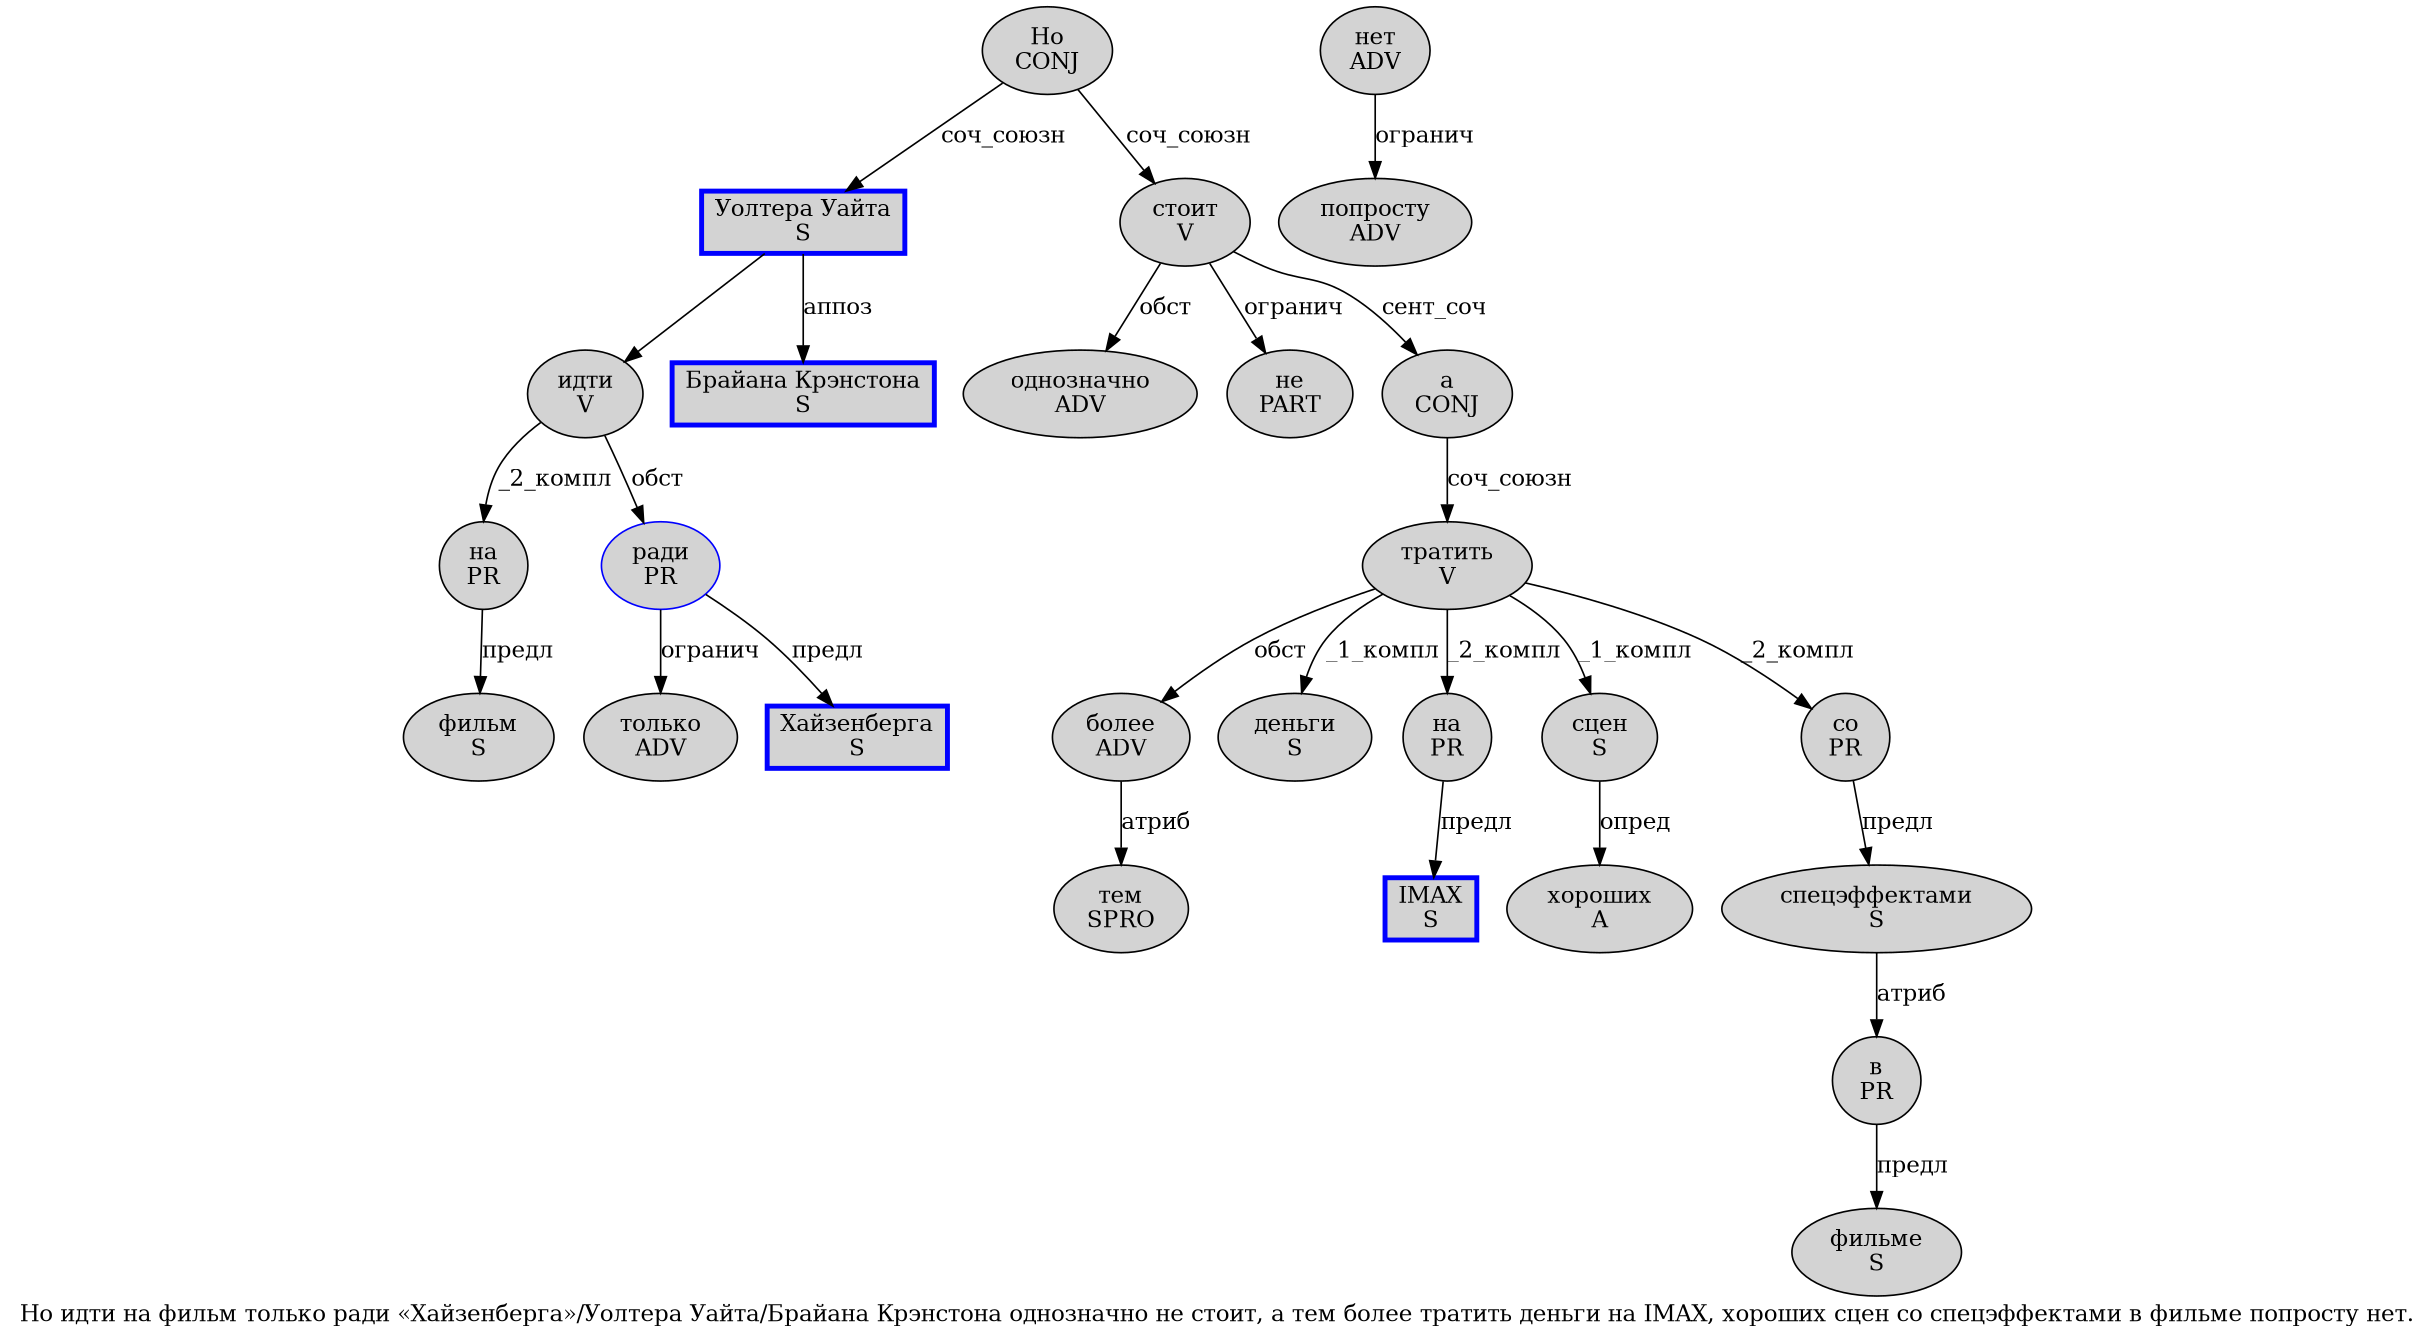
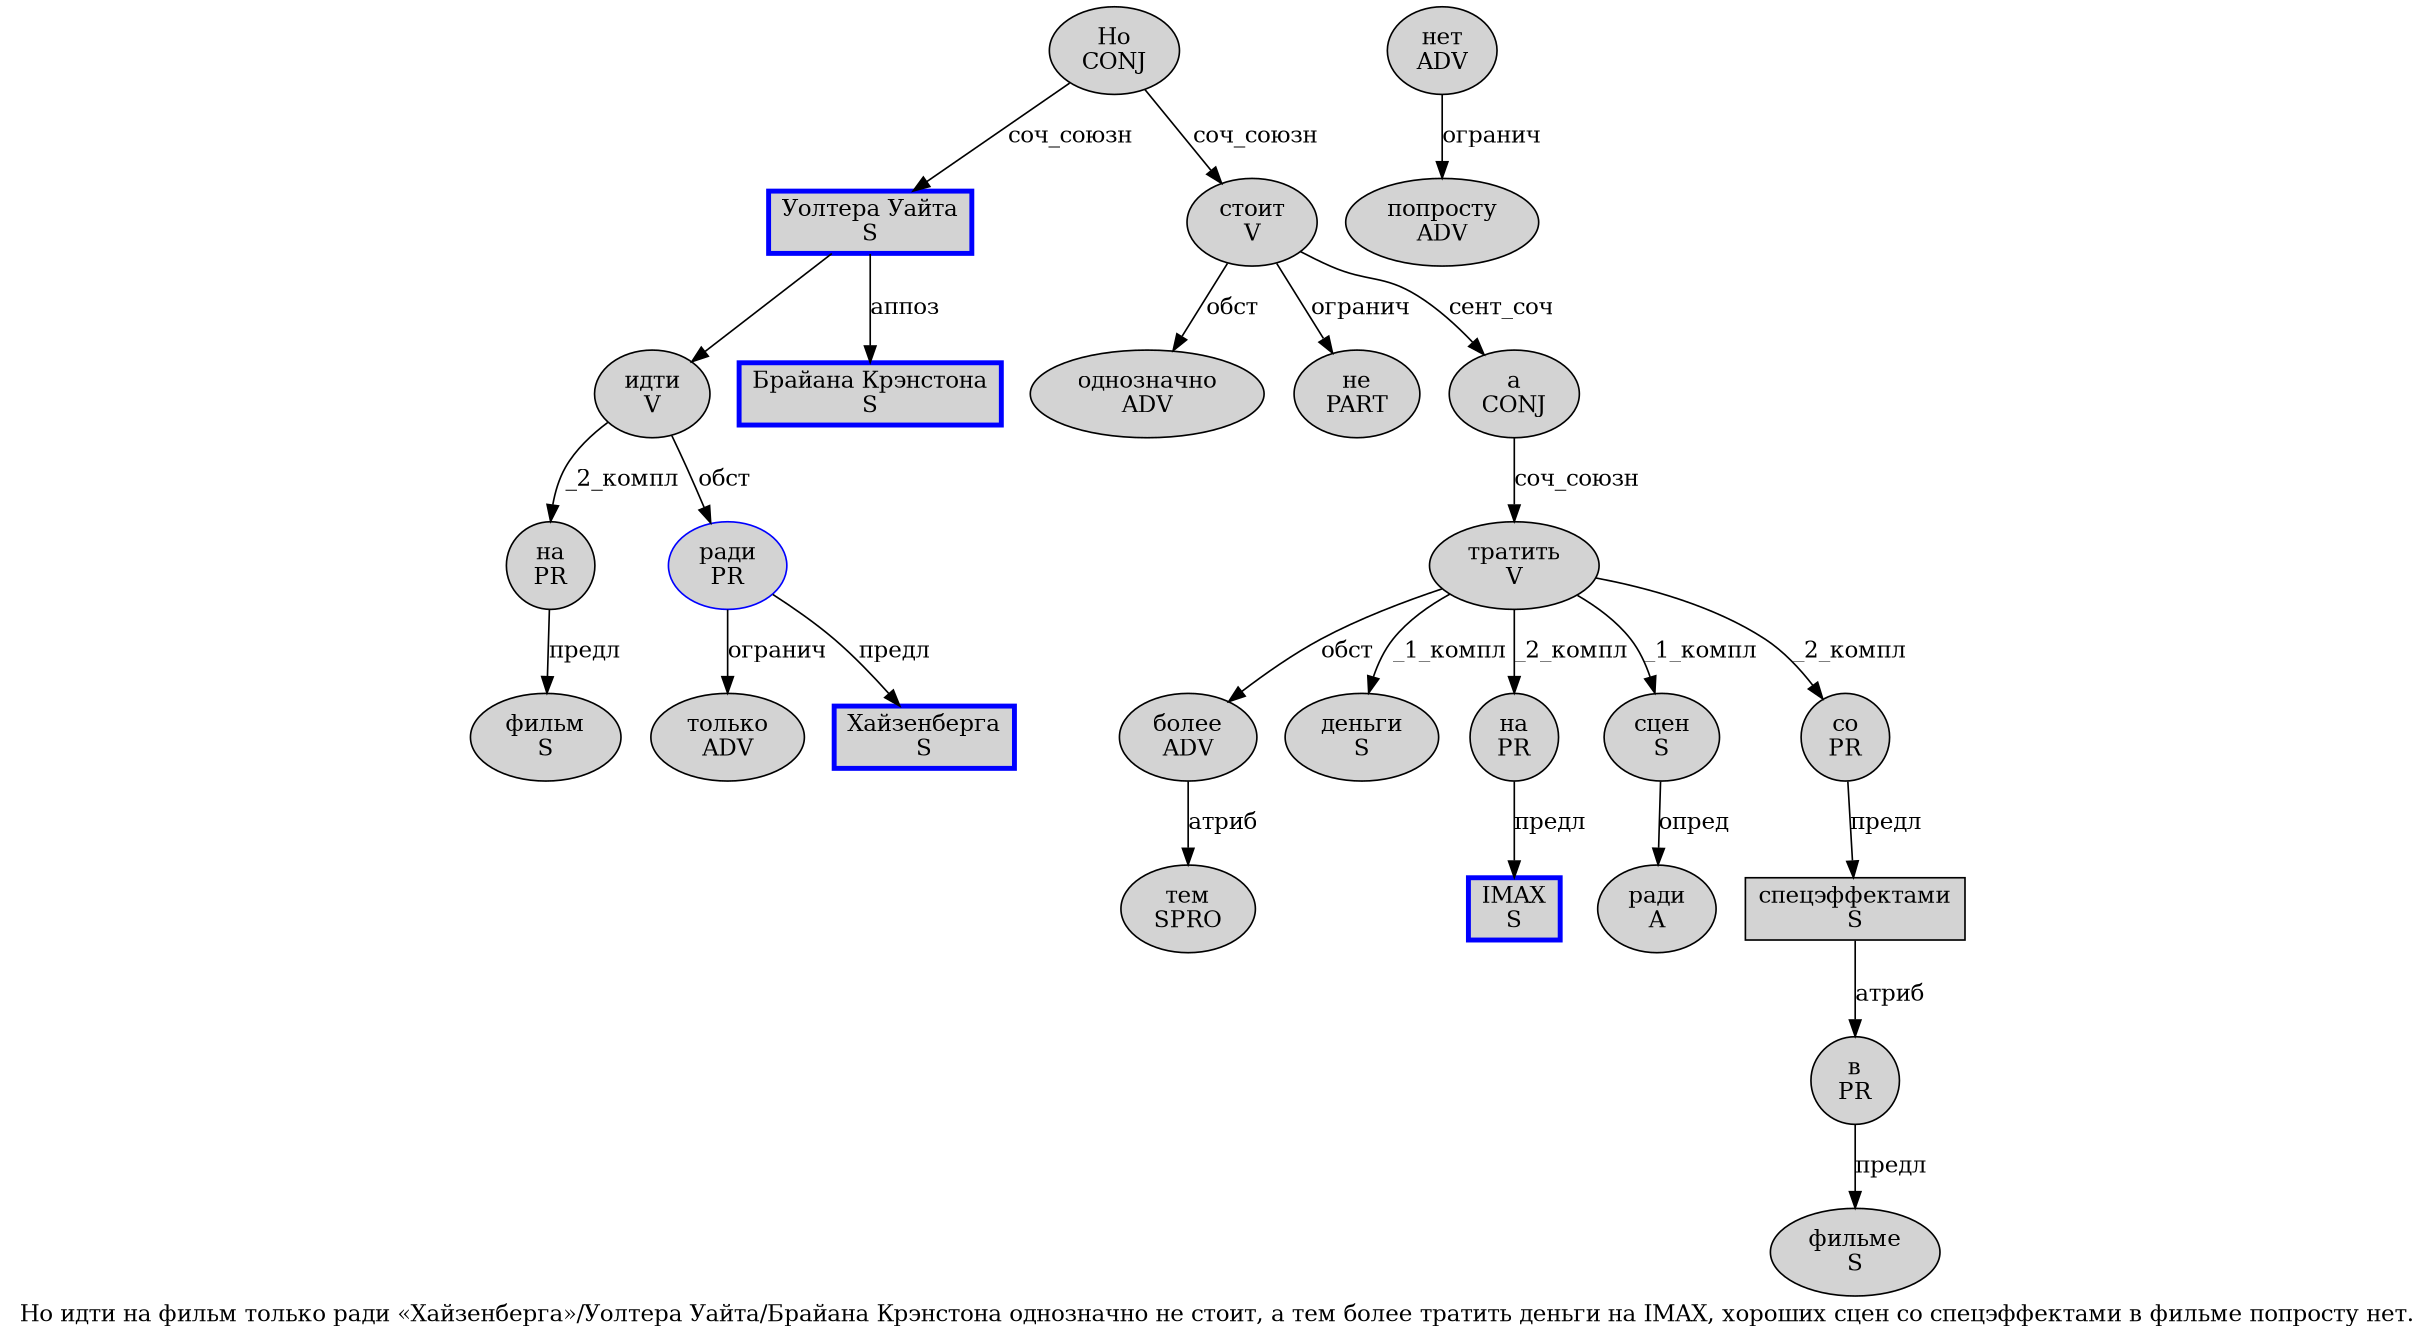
(1600, 909) -> (1657, 909)
(1877, 909) -> (1855, 909)
